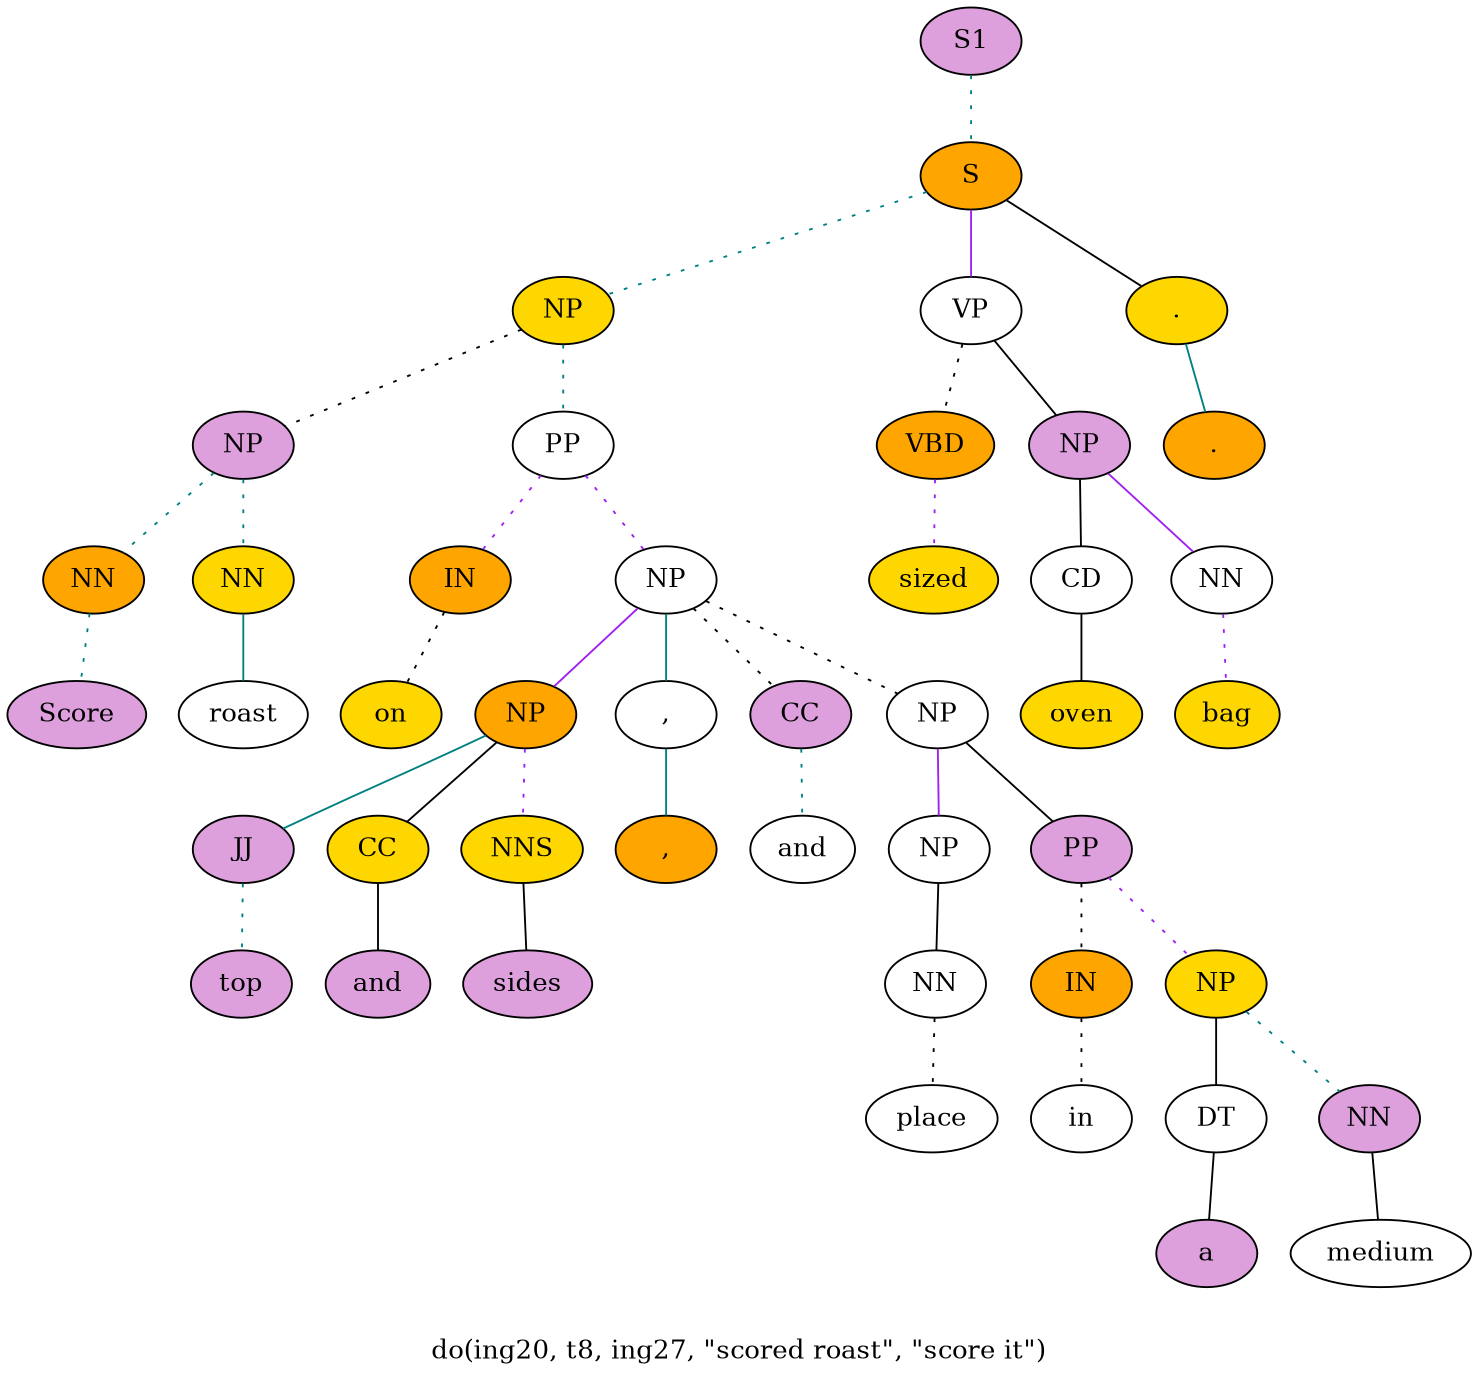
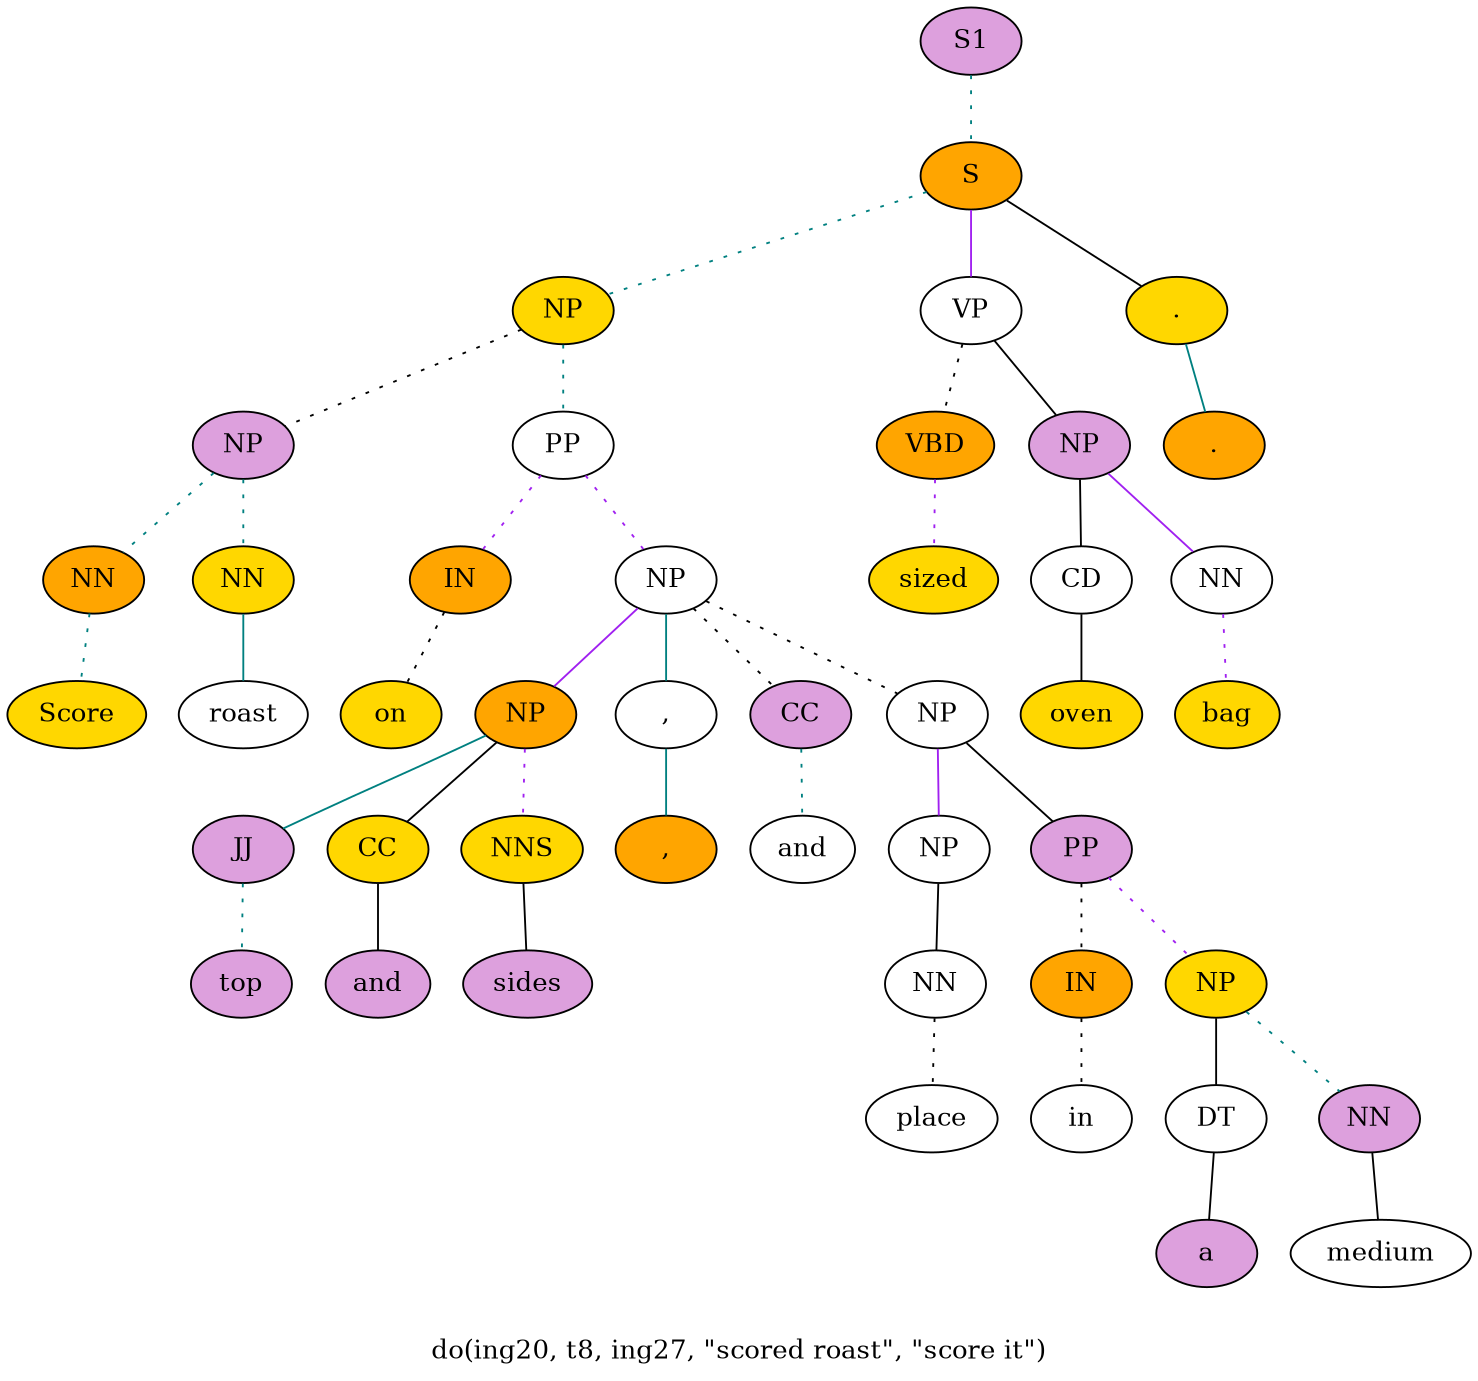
(77, 715) -> (77, 715)
